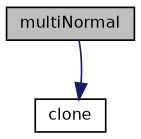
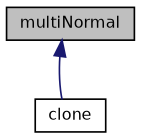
(81, 62) -> (60, 78)
